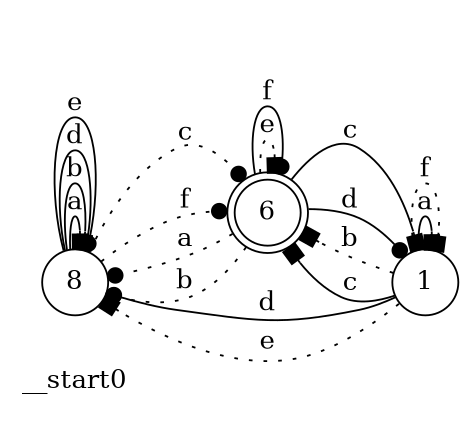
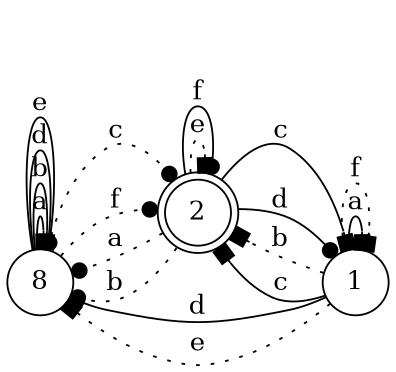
(268, 213) -> (198, 213)
(75, 381) -> none
